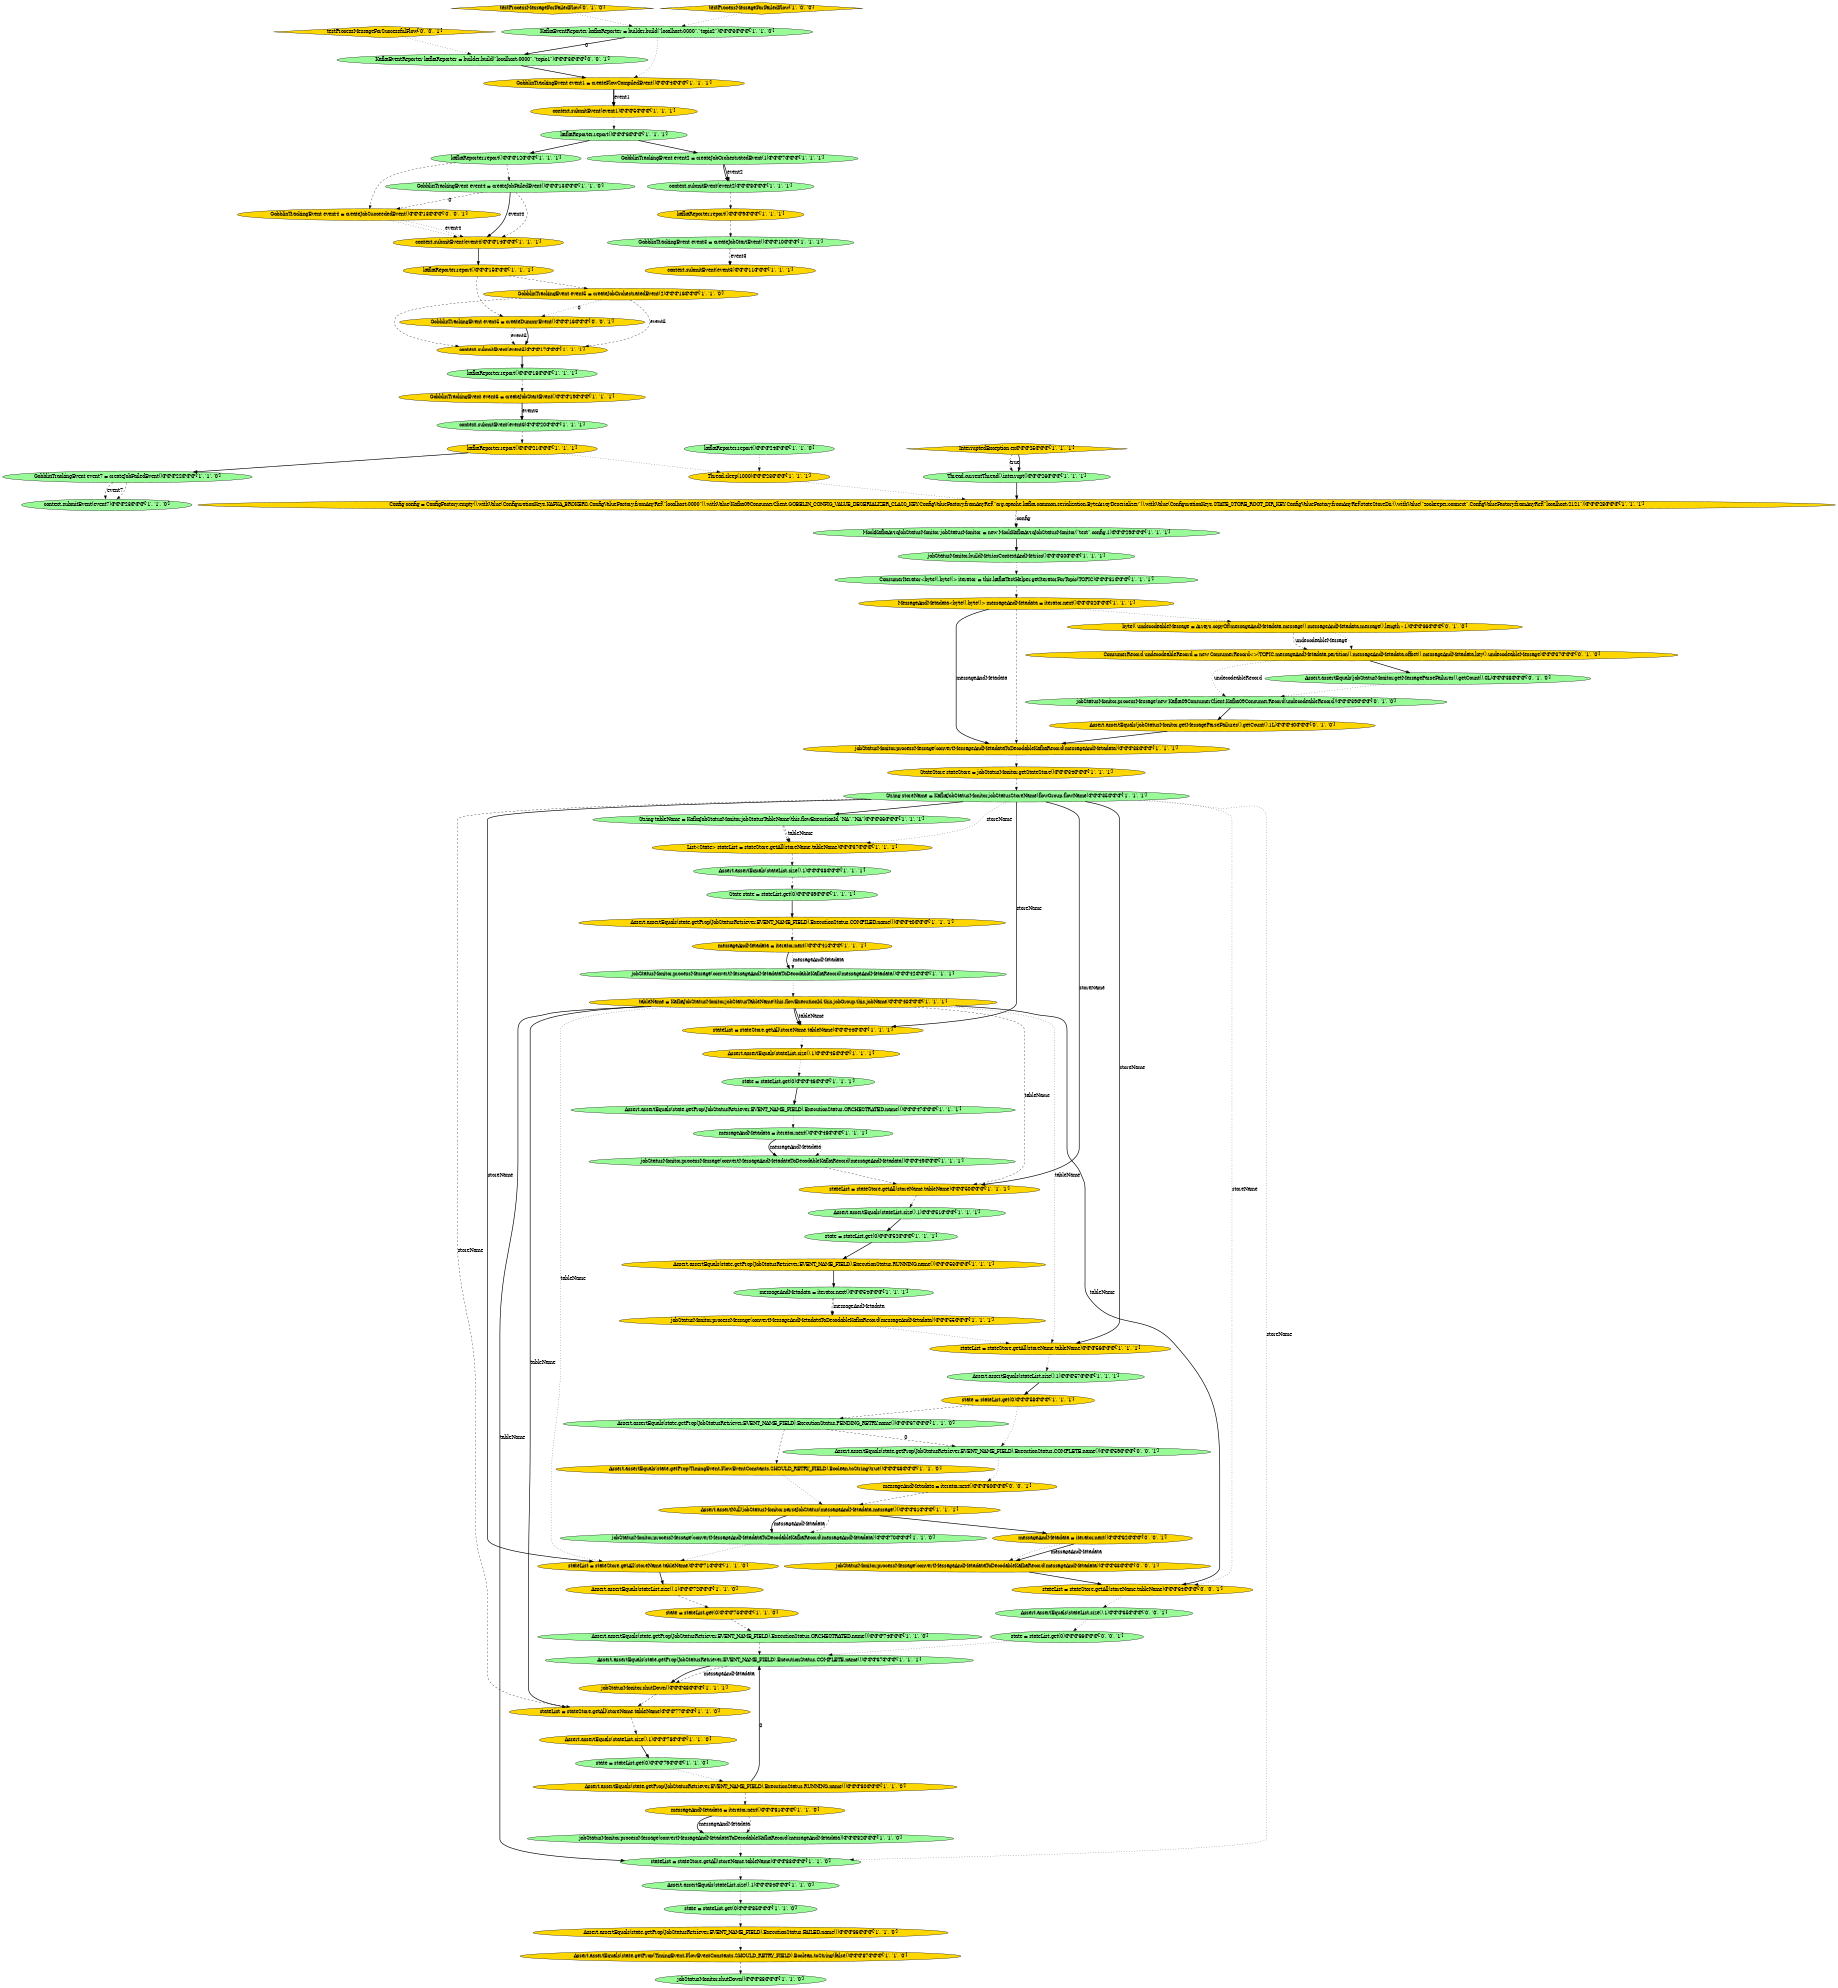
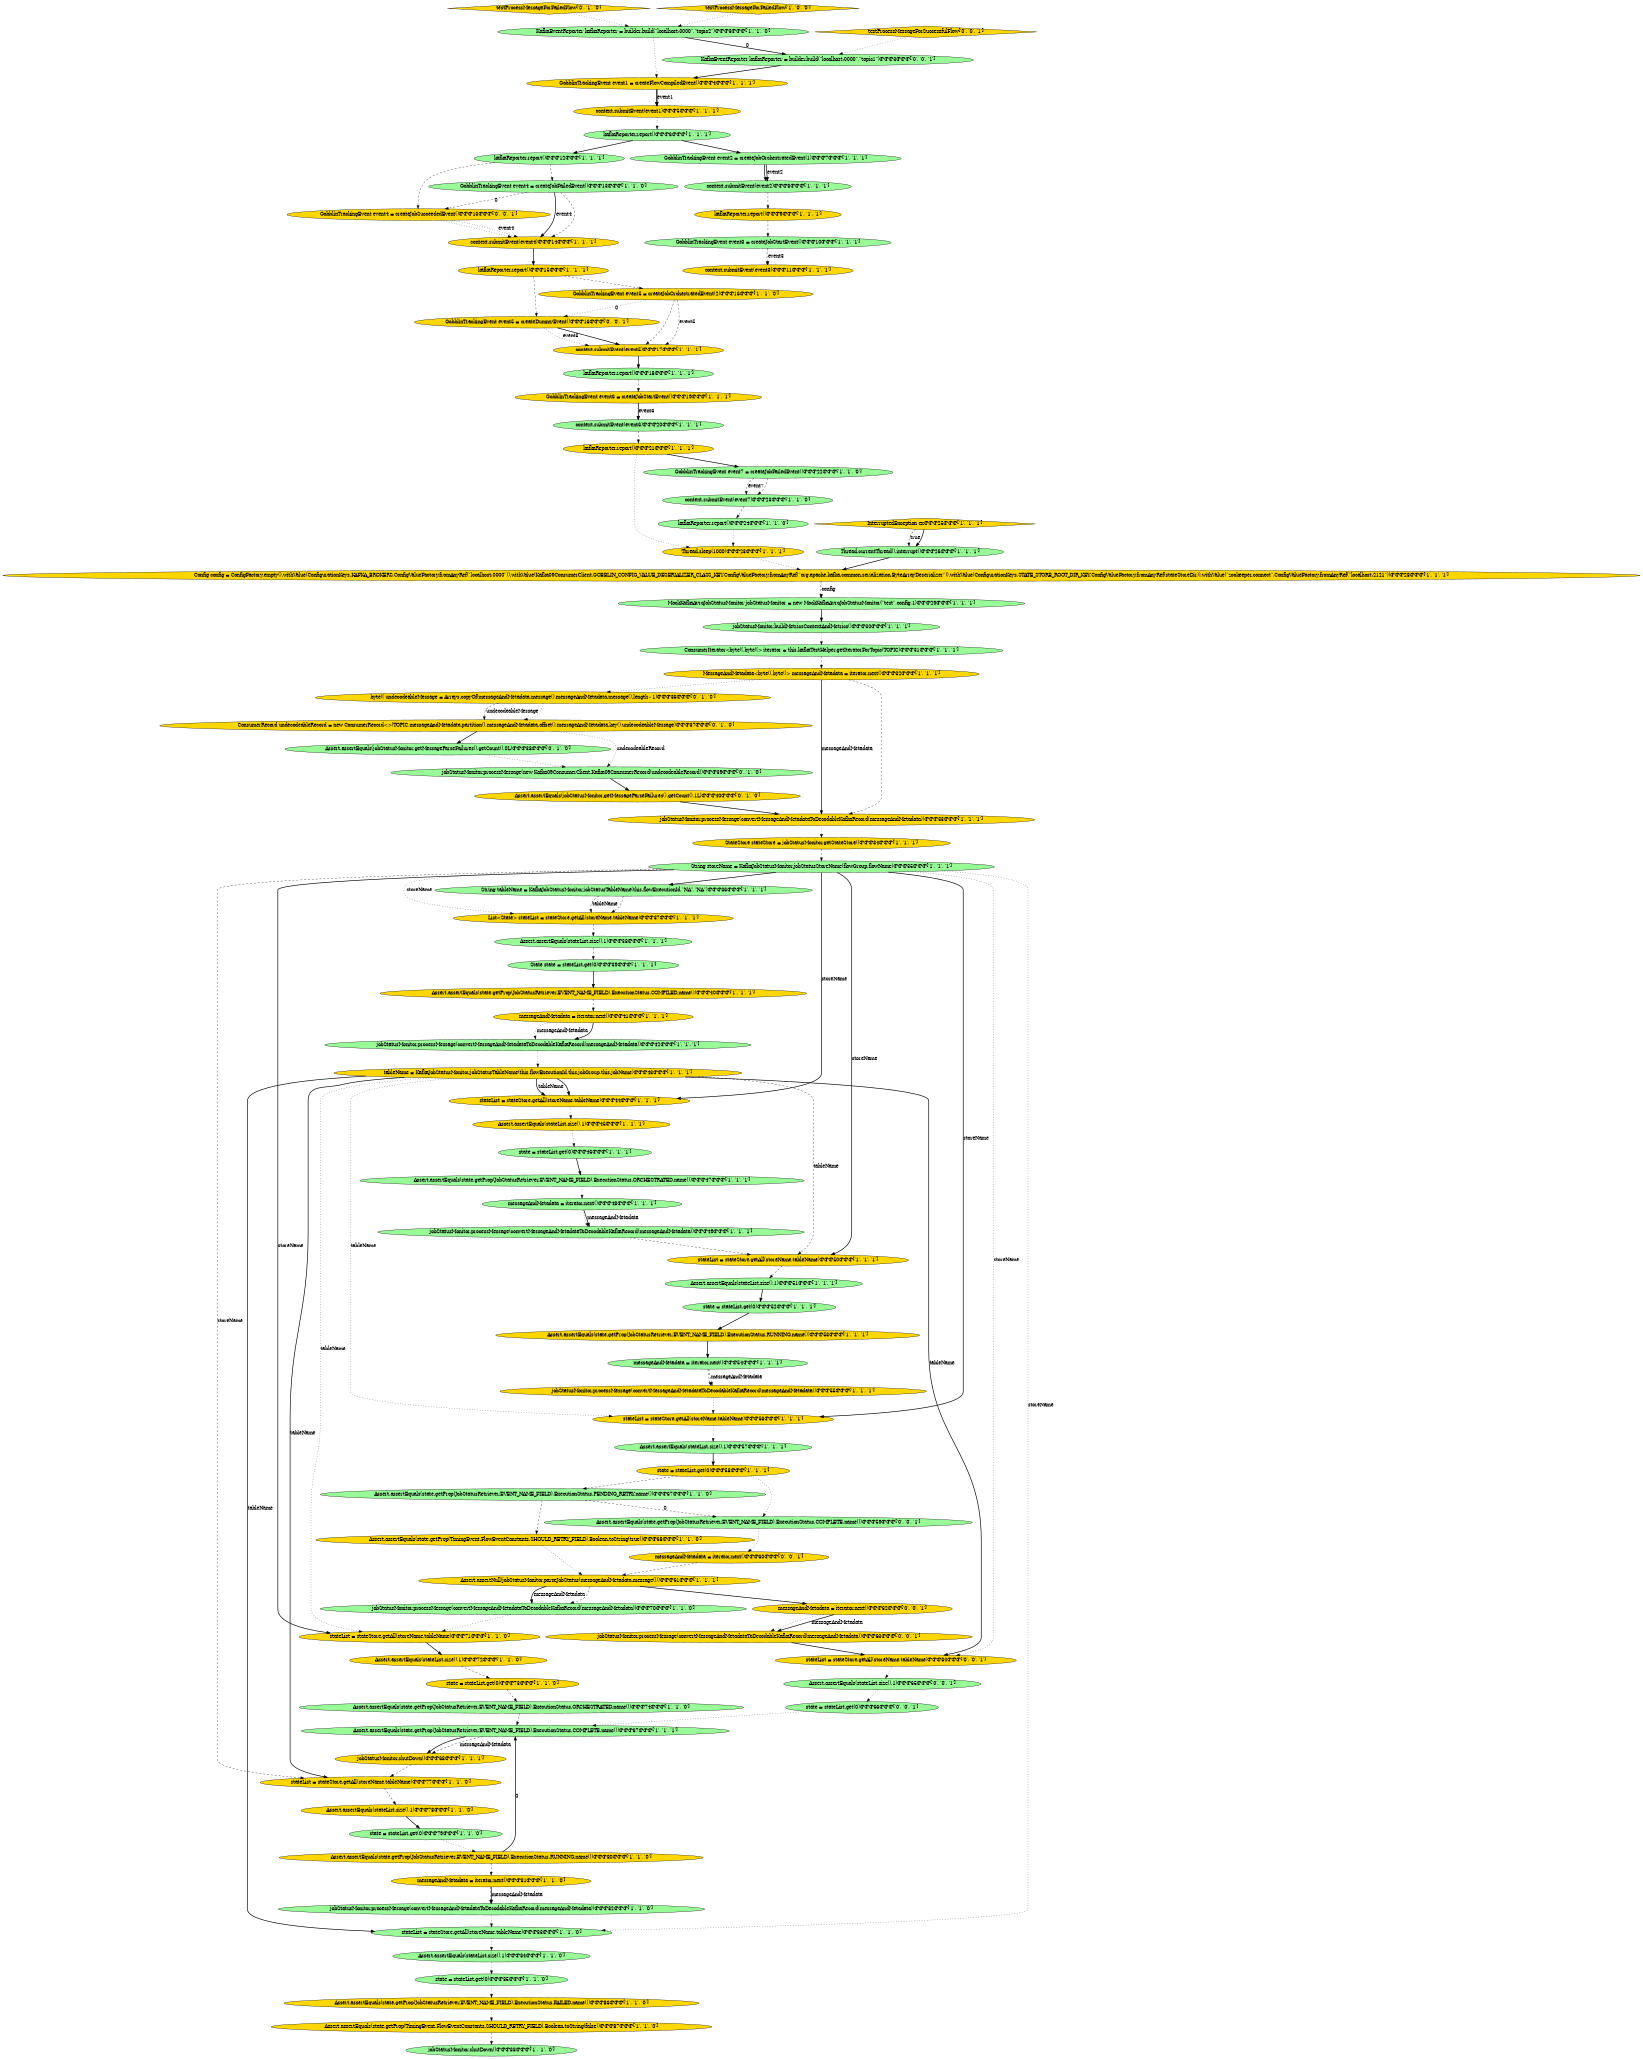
none -> (741, 511)
